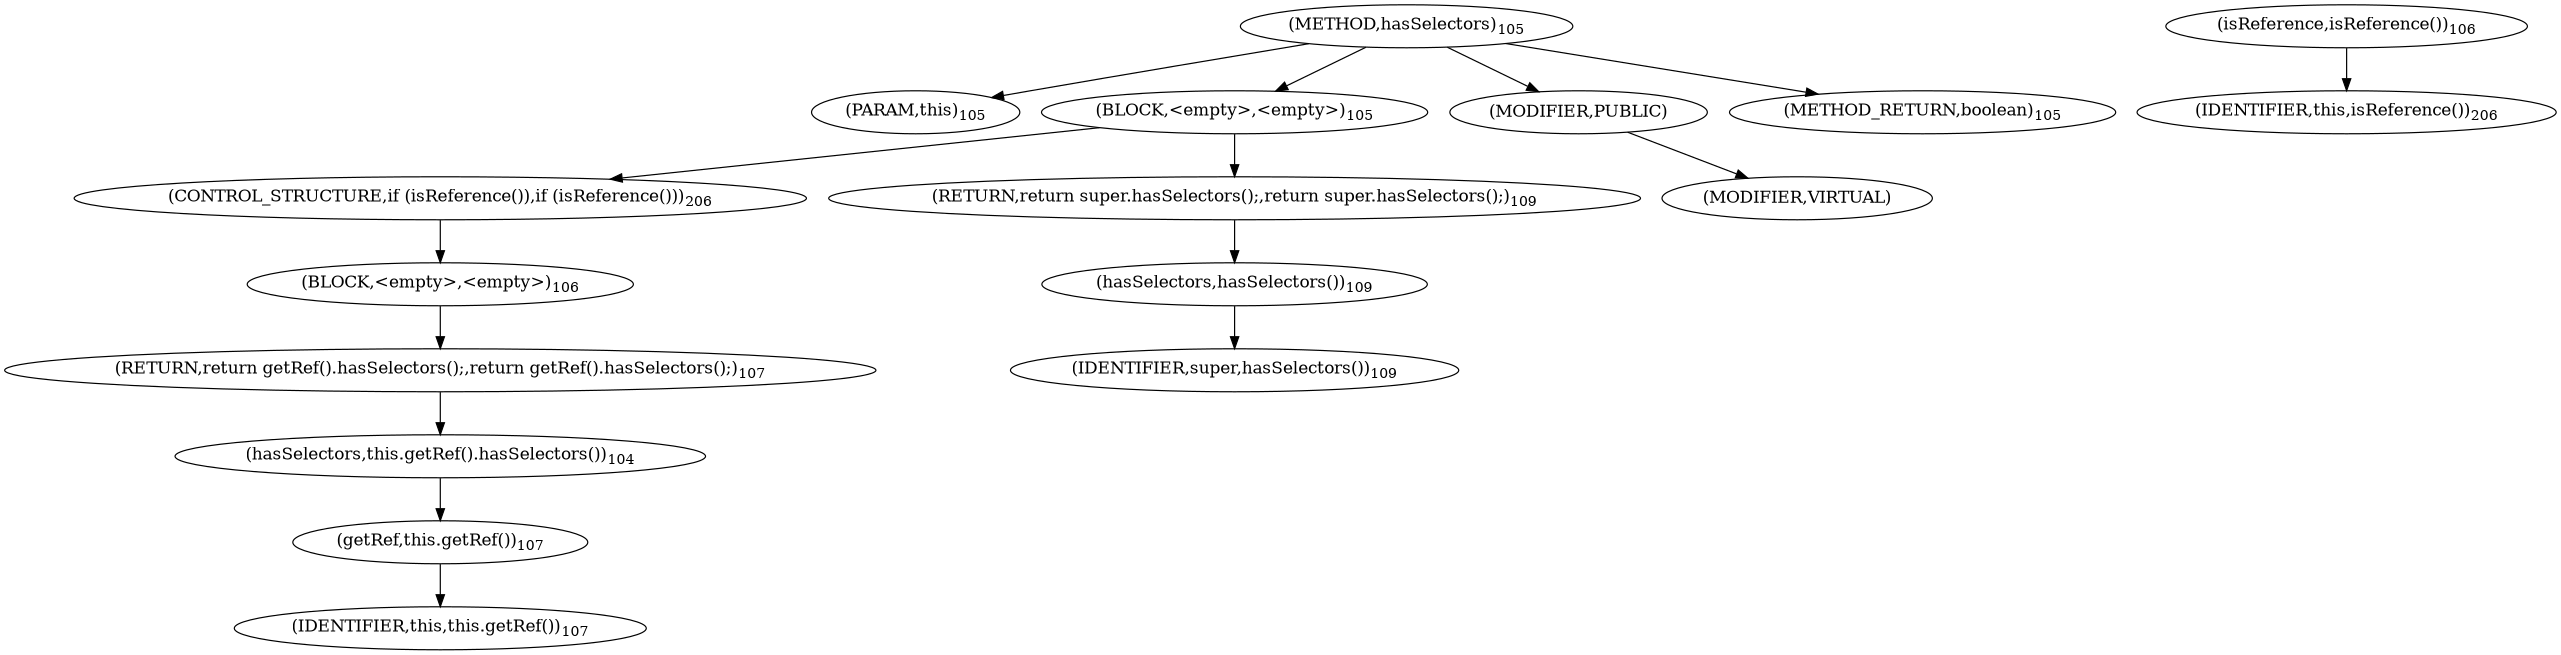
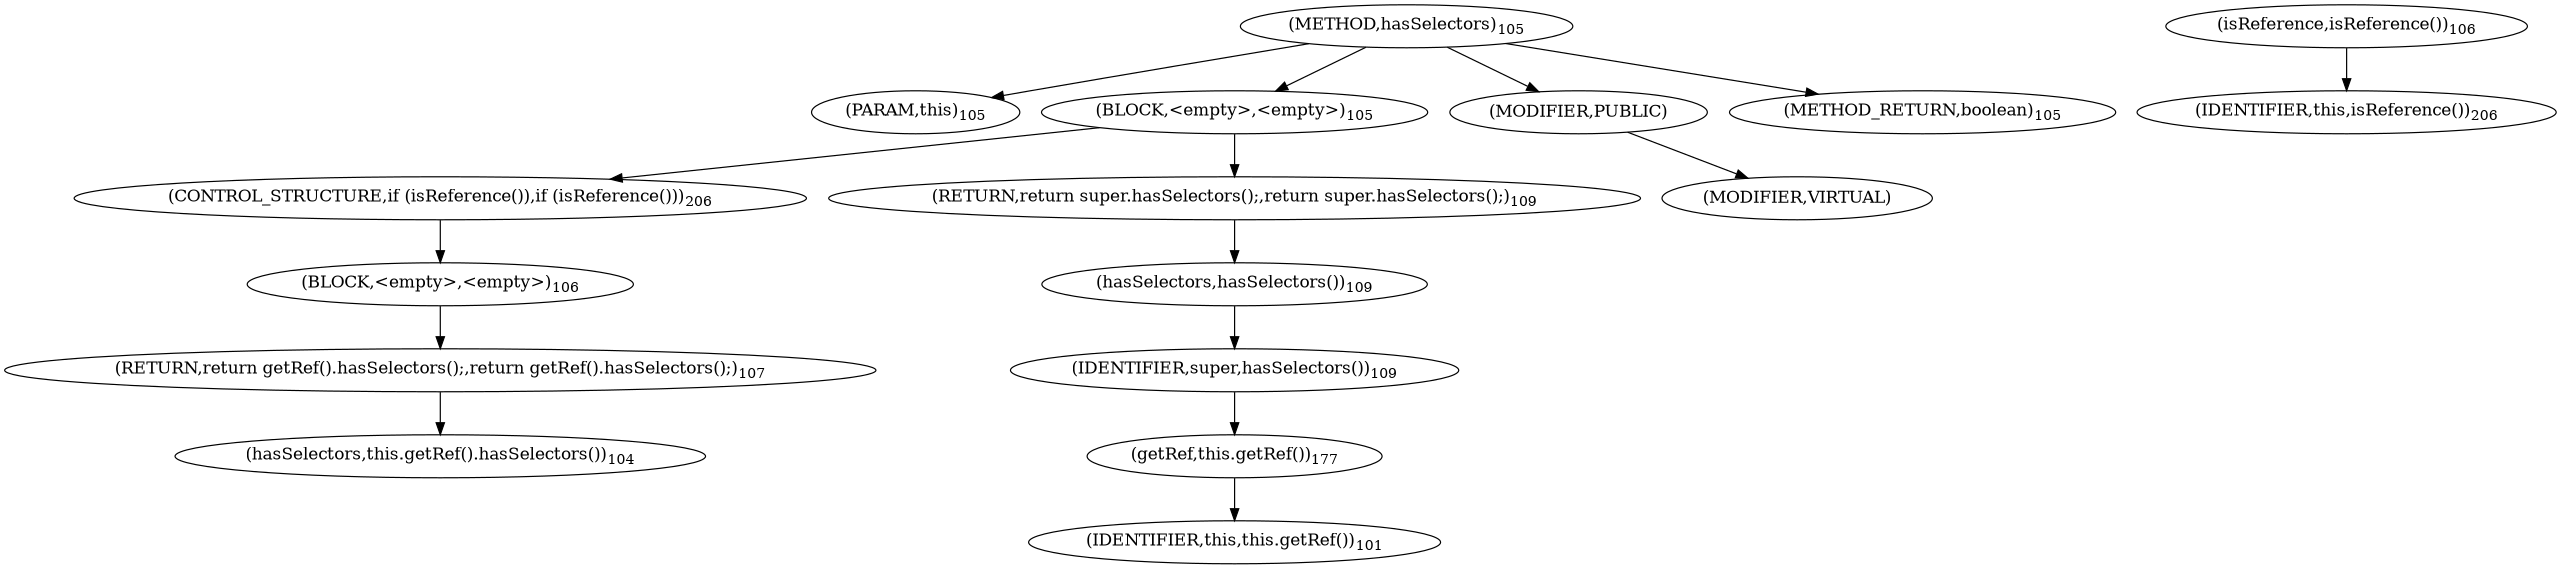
(440, 493) -> (1235, 407)
(530, 540) -> (1325, 454)
(575, 626) -> (1370, 540)
